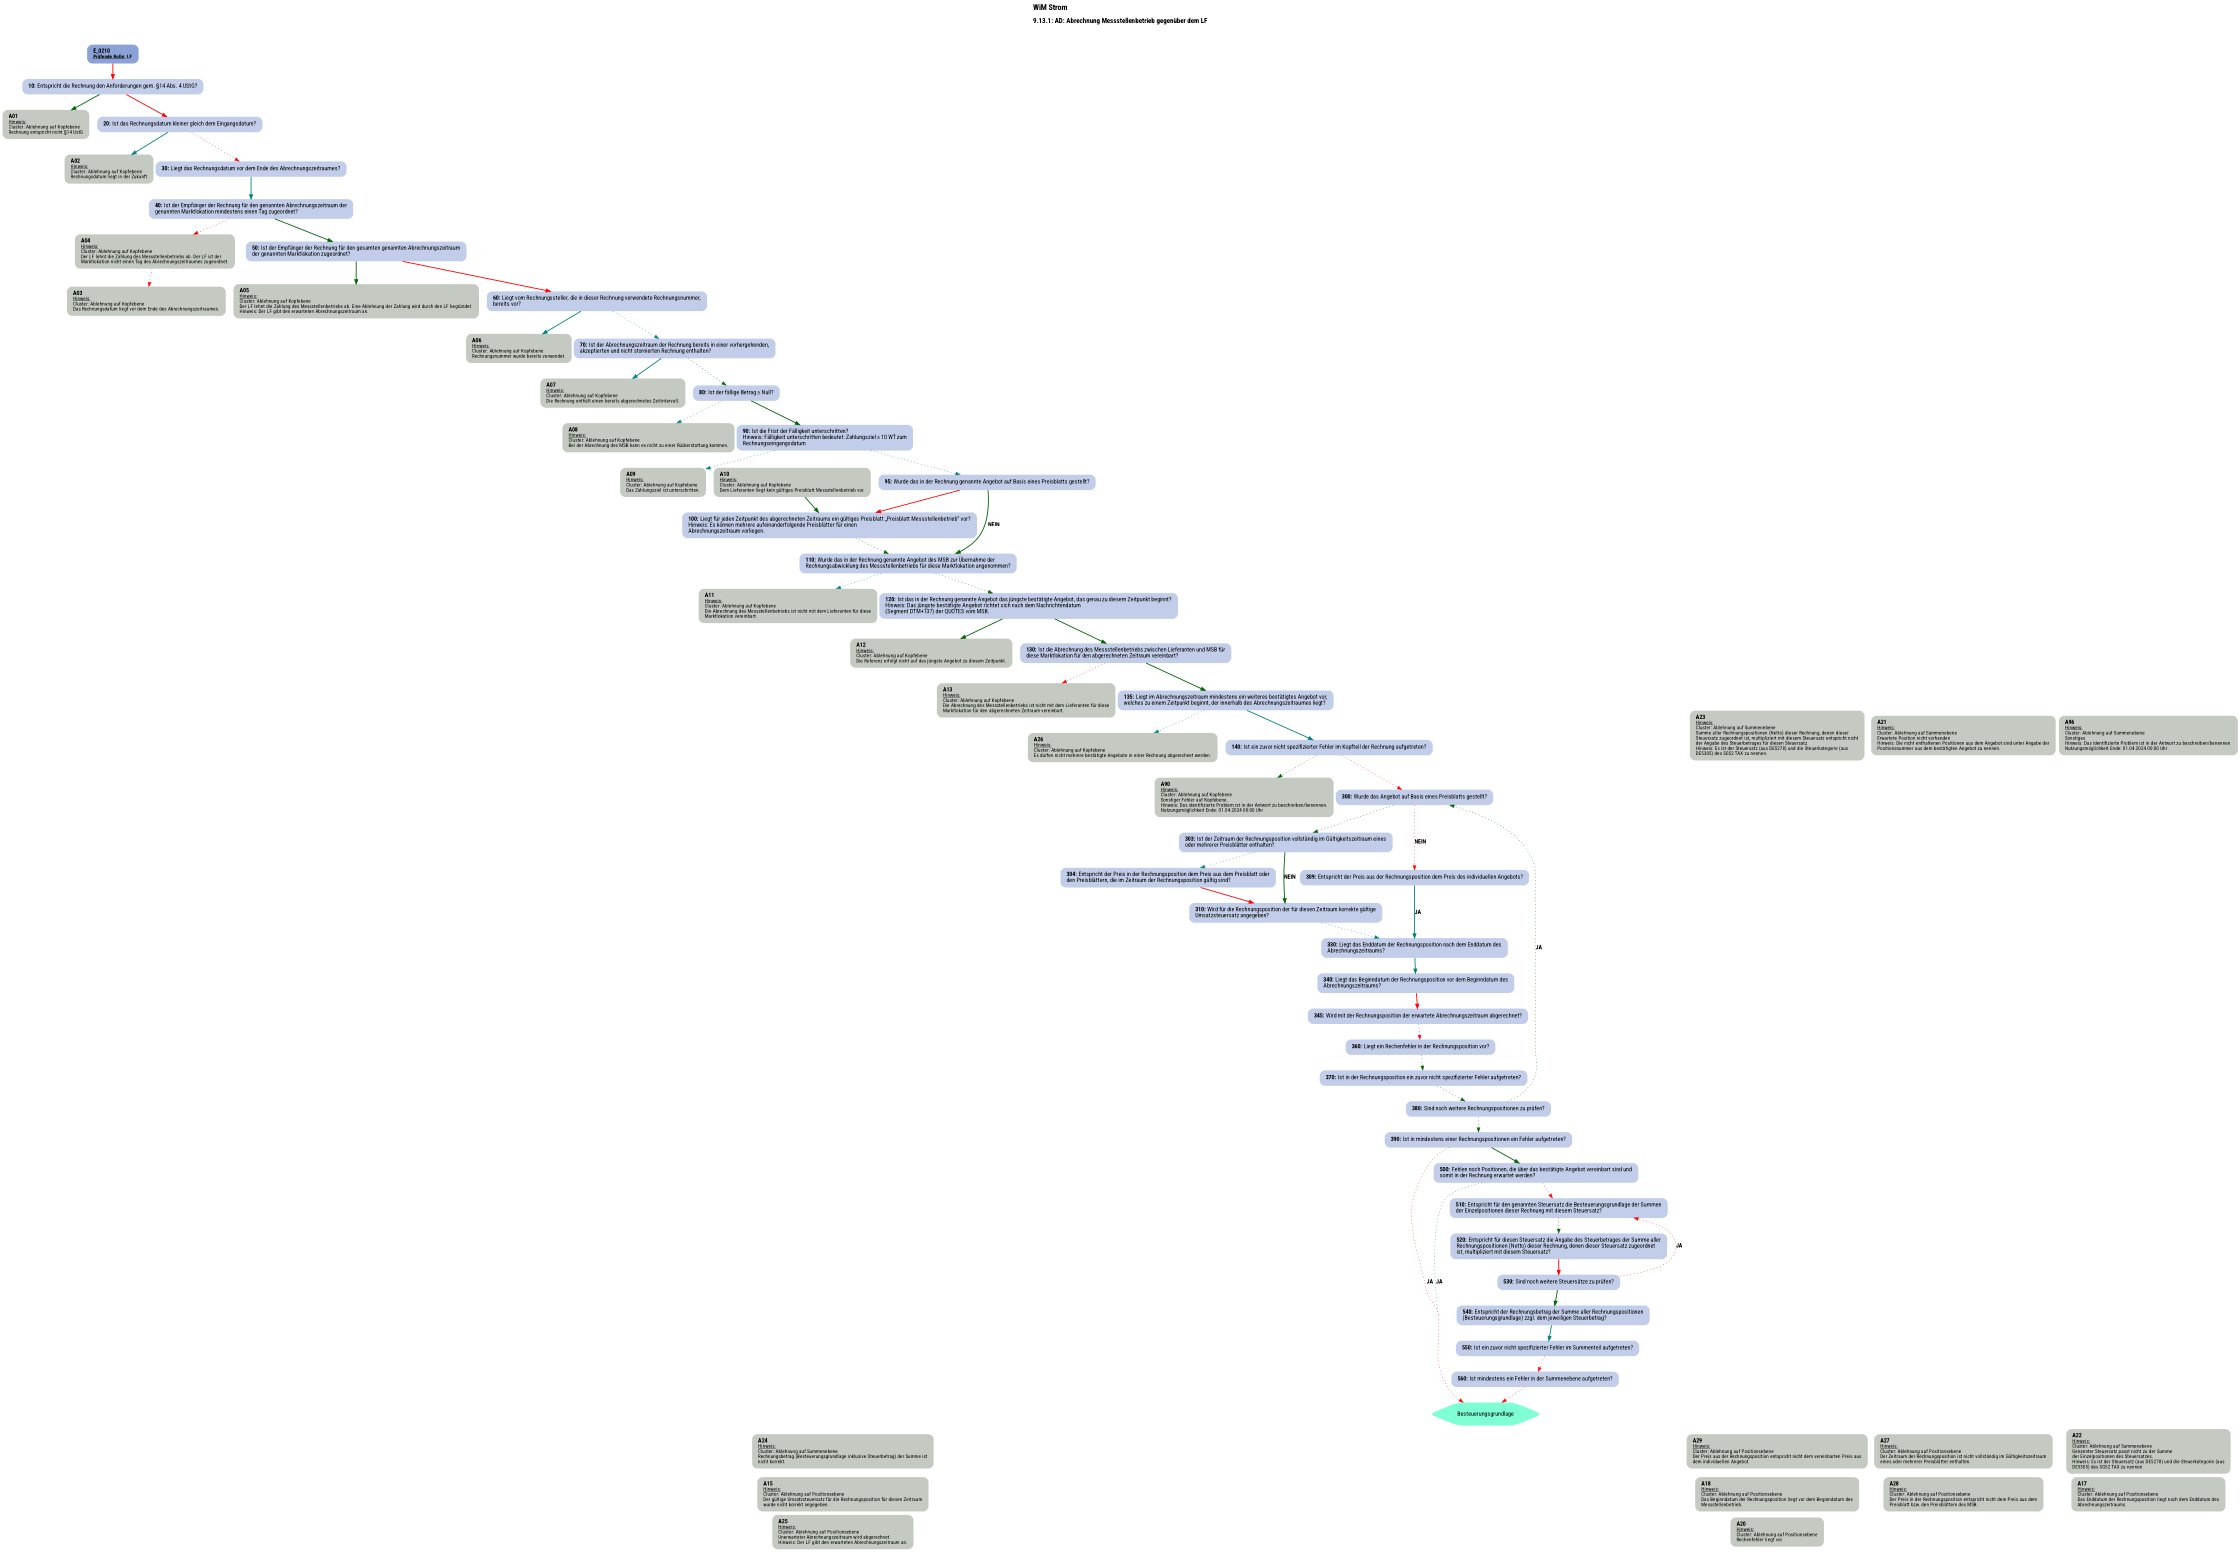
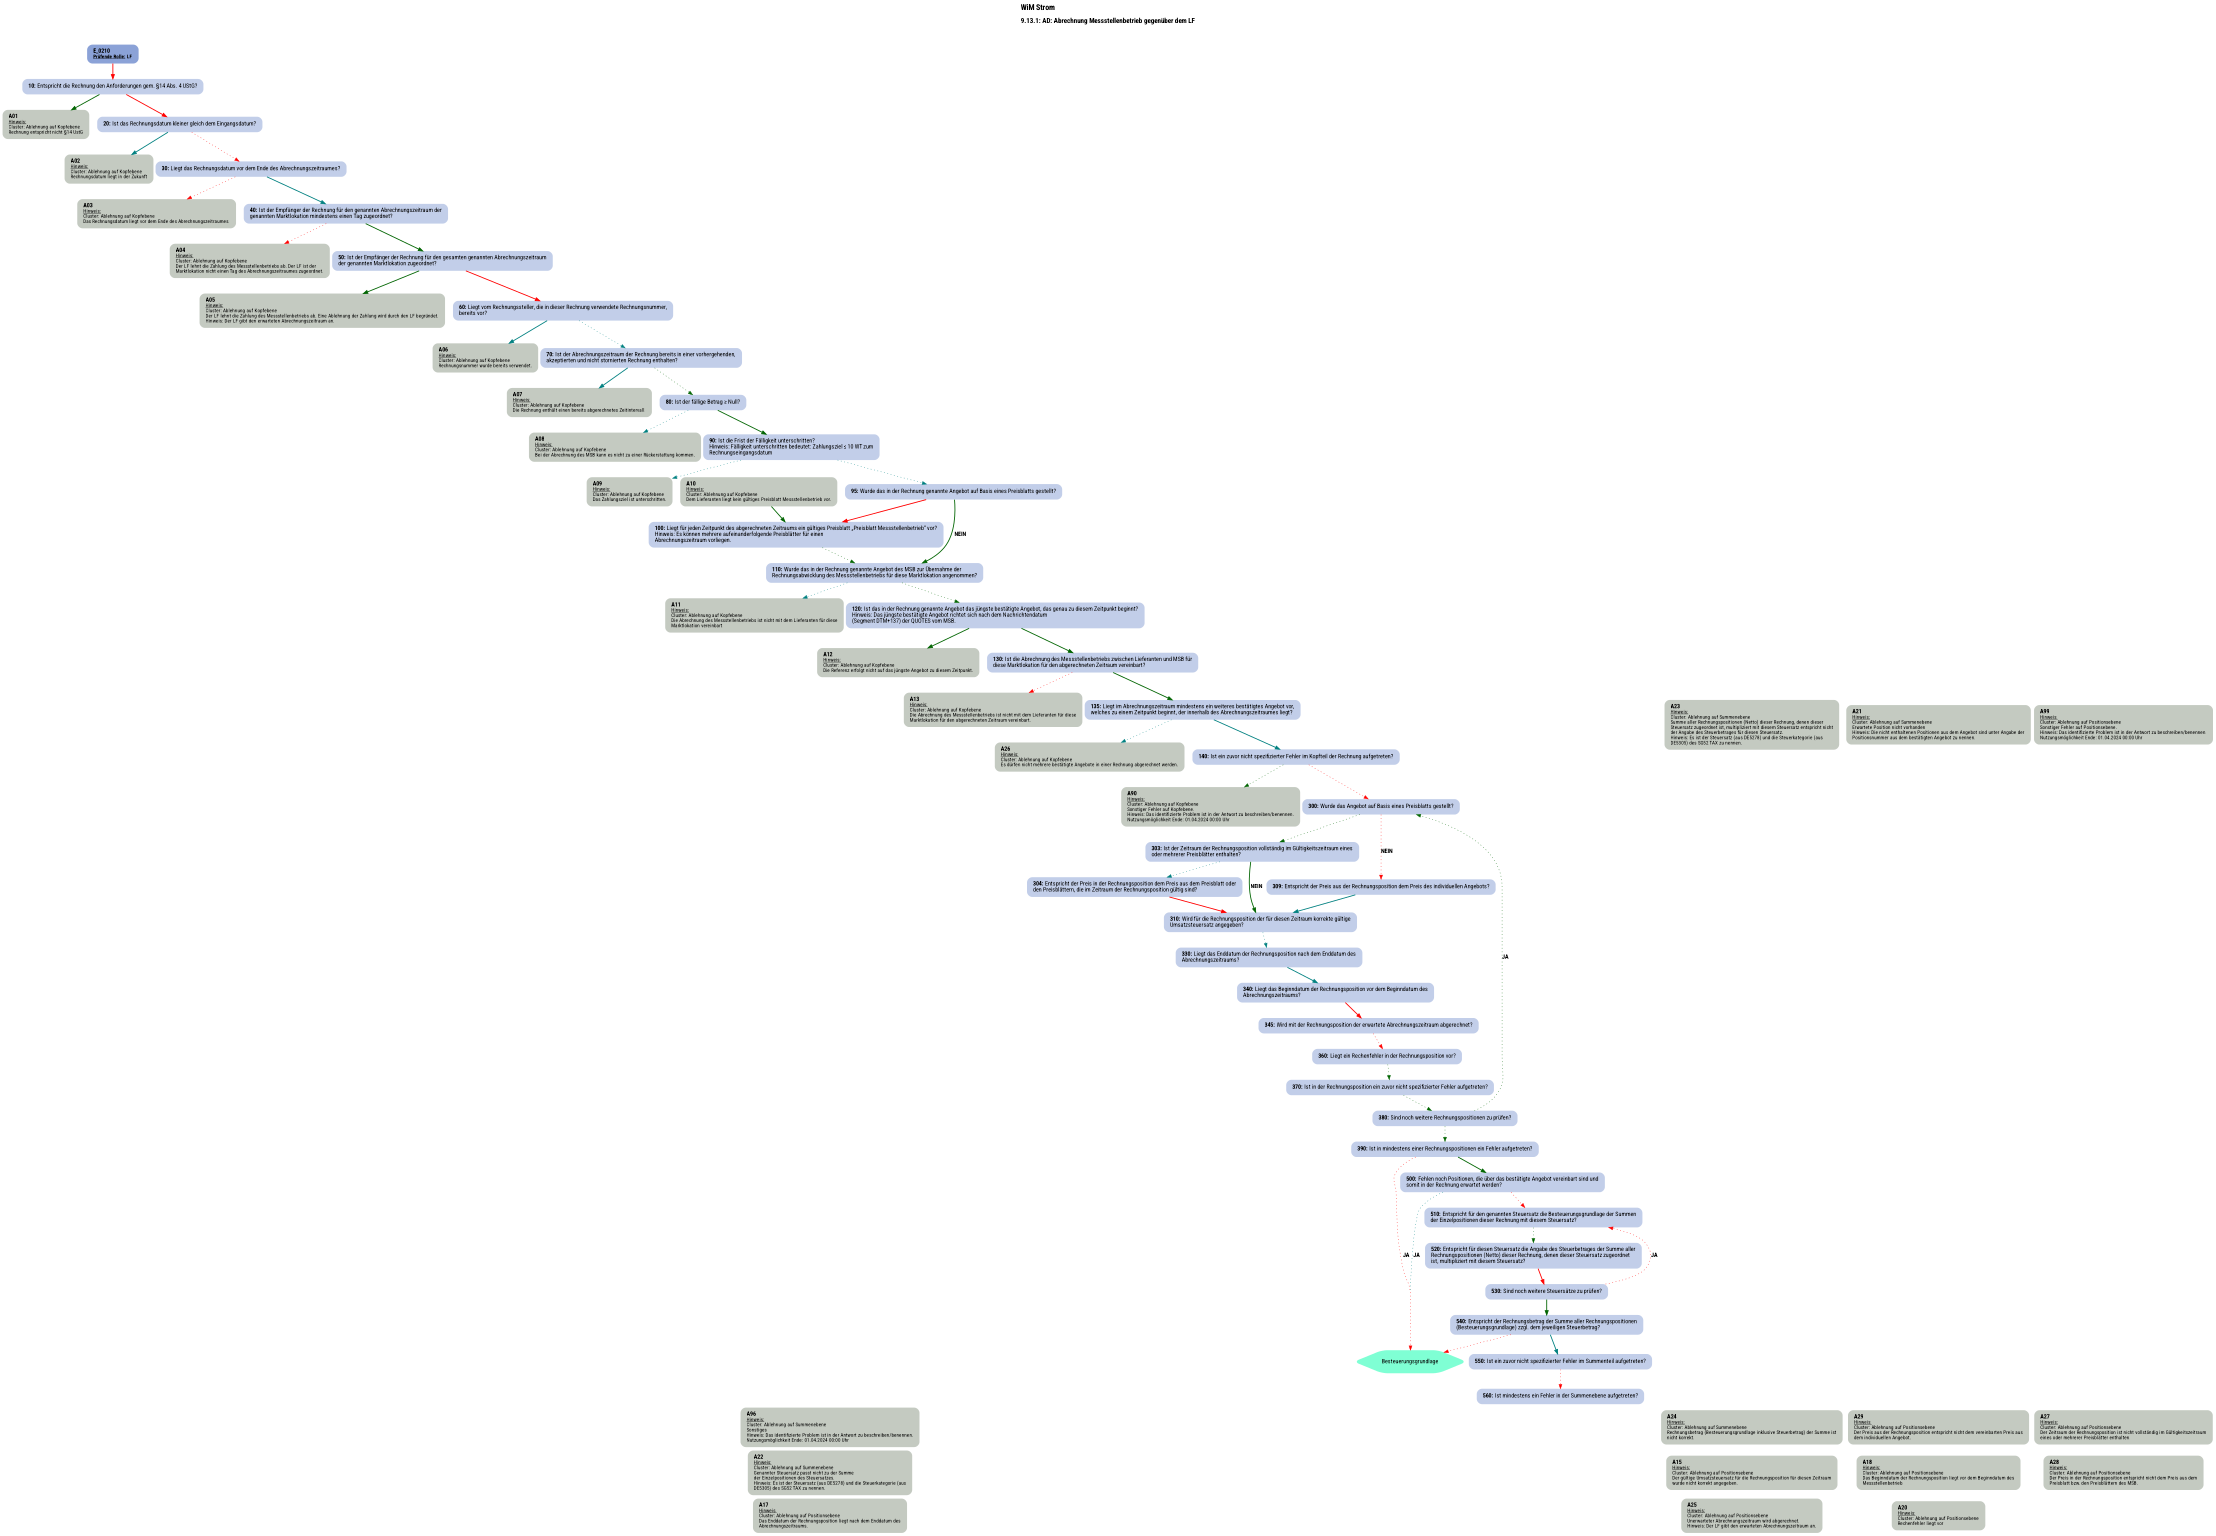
(151, 276) -> (213, 187)
none -> (2124, 725)
(1415, 910) -> (1327, 903)
(1515, 1394) -> (1480, 1343)
